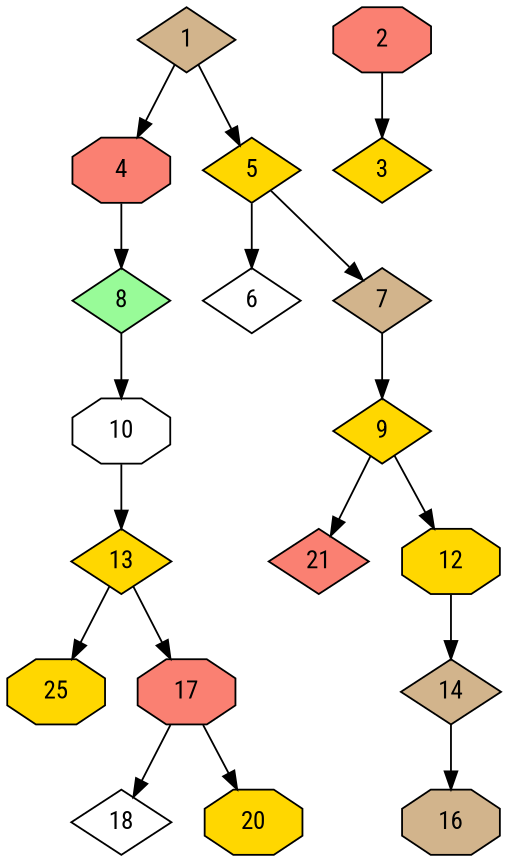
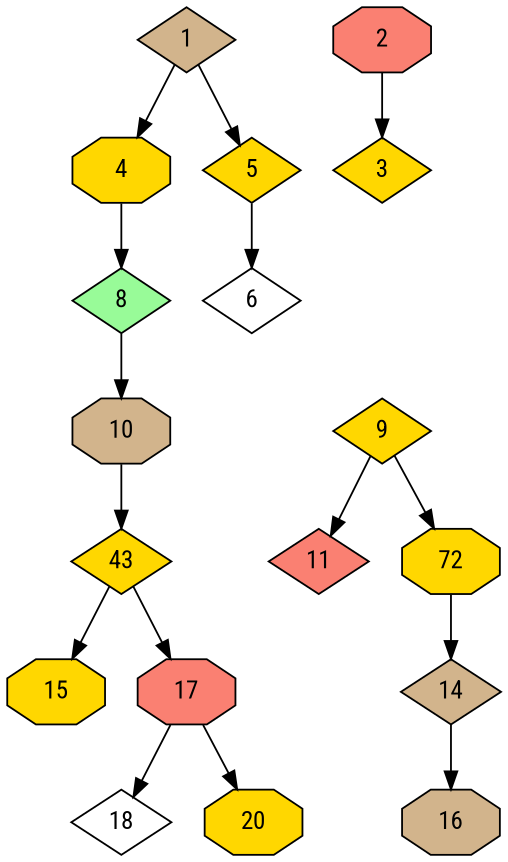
(121, 170) -> (121, 170)
(382, 301) -> none
(121, 431) -> (121, 431)
(121, 561) -> (121, 561)
(319, 561) -> (319, 561)
(451, 561) -> (451, 561)
(56, 692) -> (56, 692)
